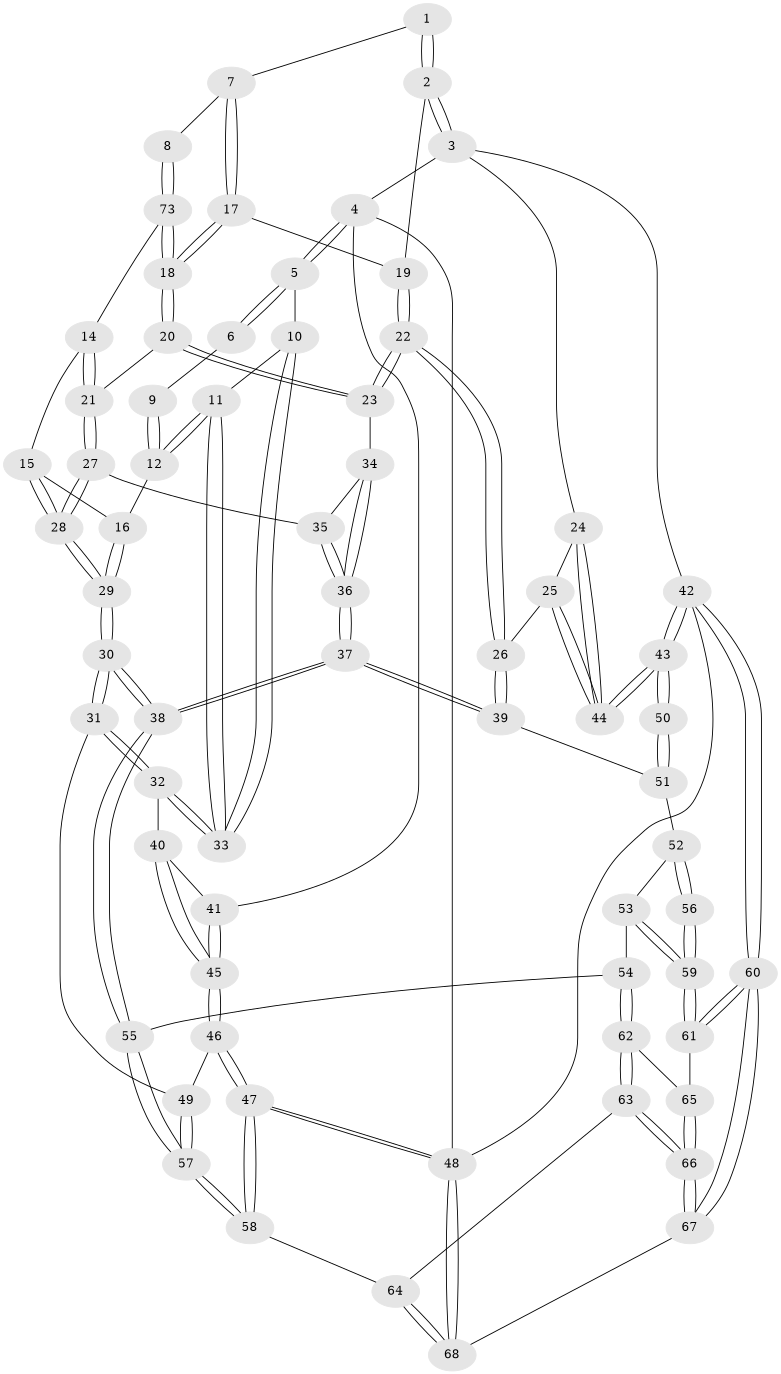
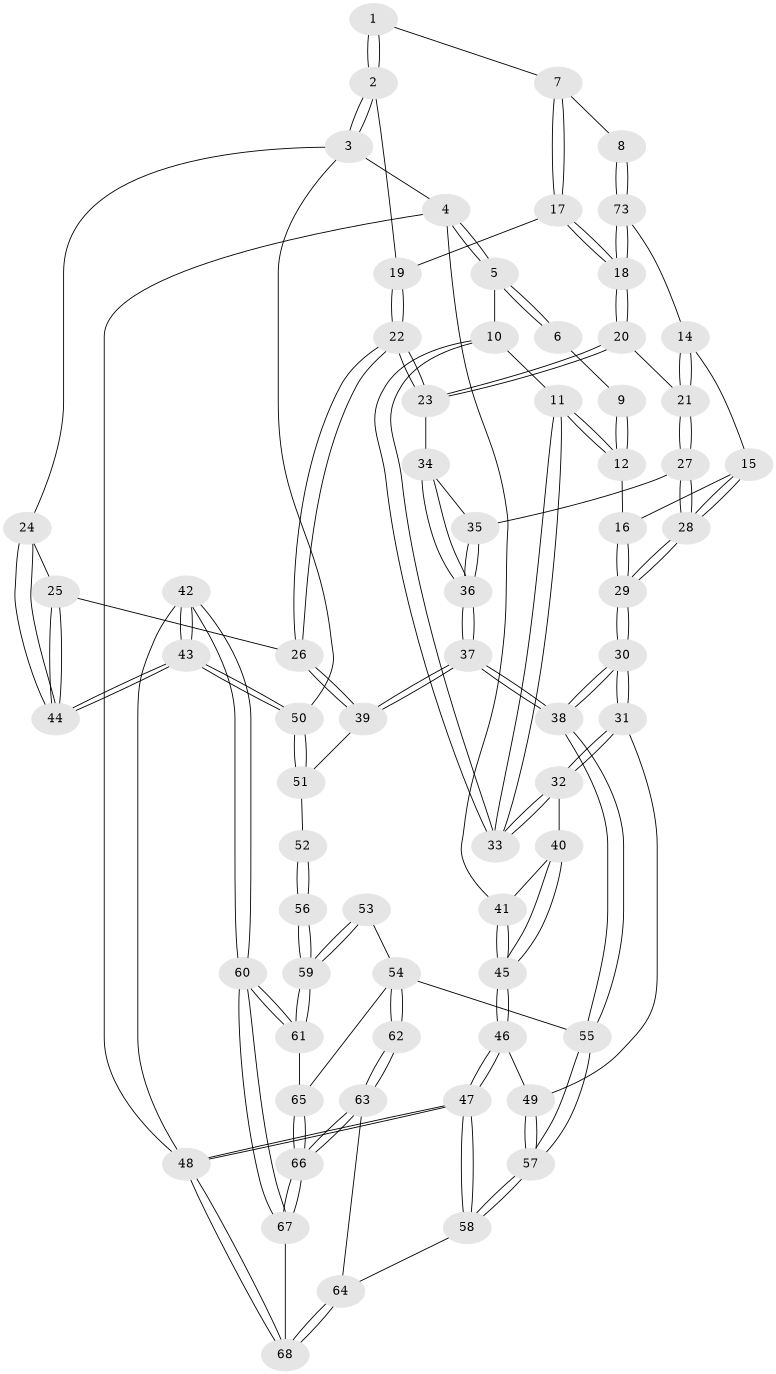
(657, 308) -> (280, 431)
(651, 878) -> none
(658, 1069) -> (348, 1037)
